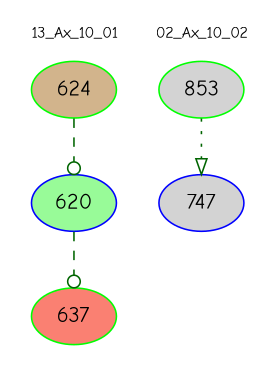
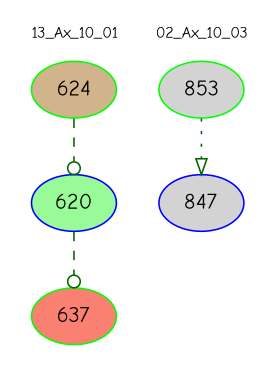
(202, 34) -> (202, 34)
(201, 203) -> (201, 203)
